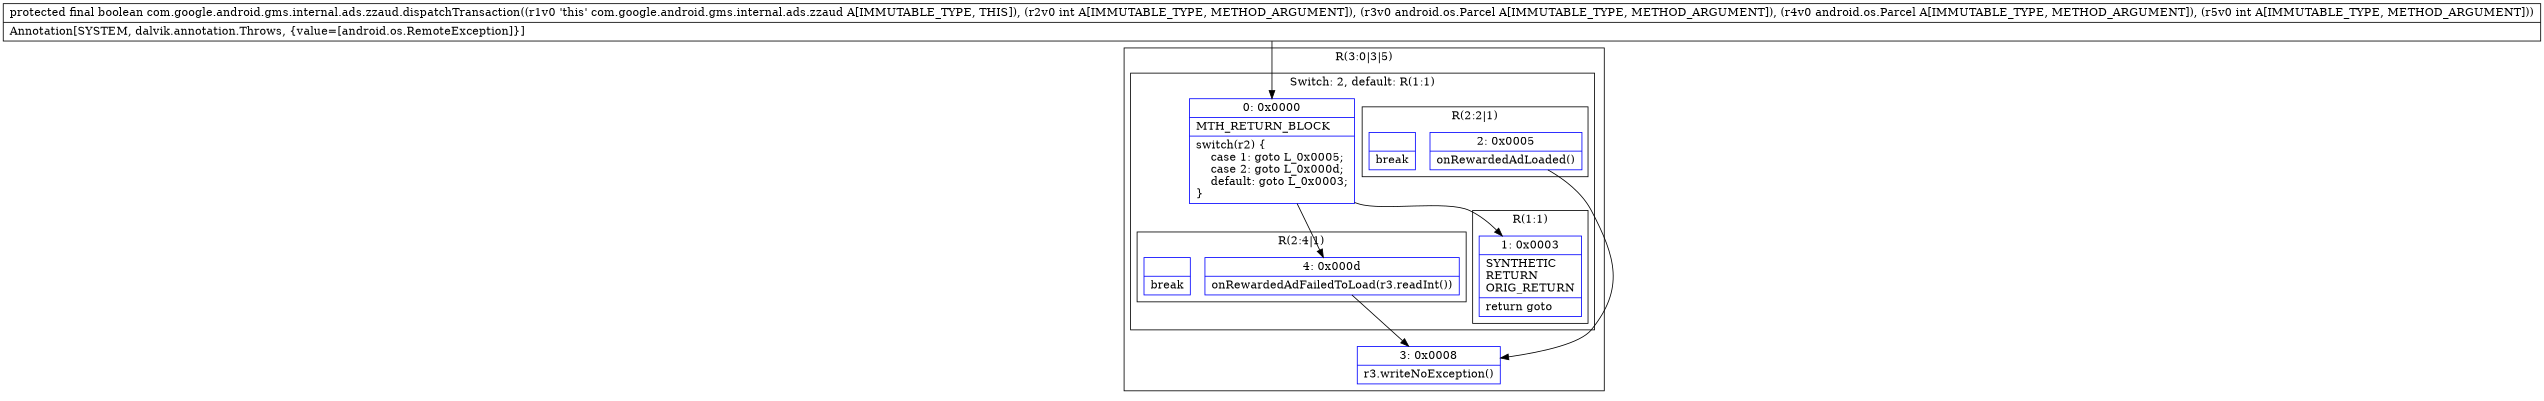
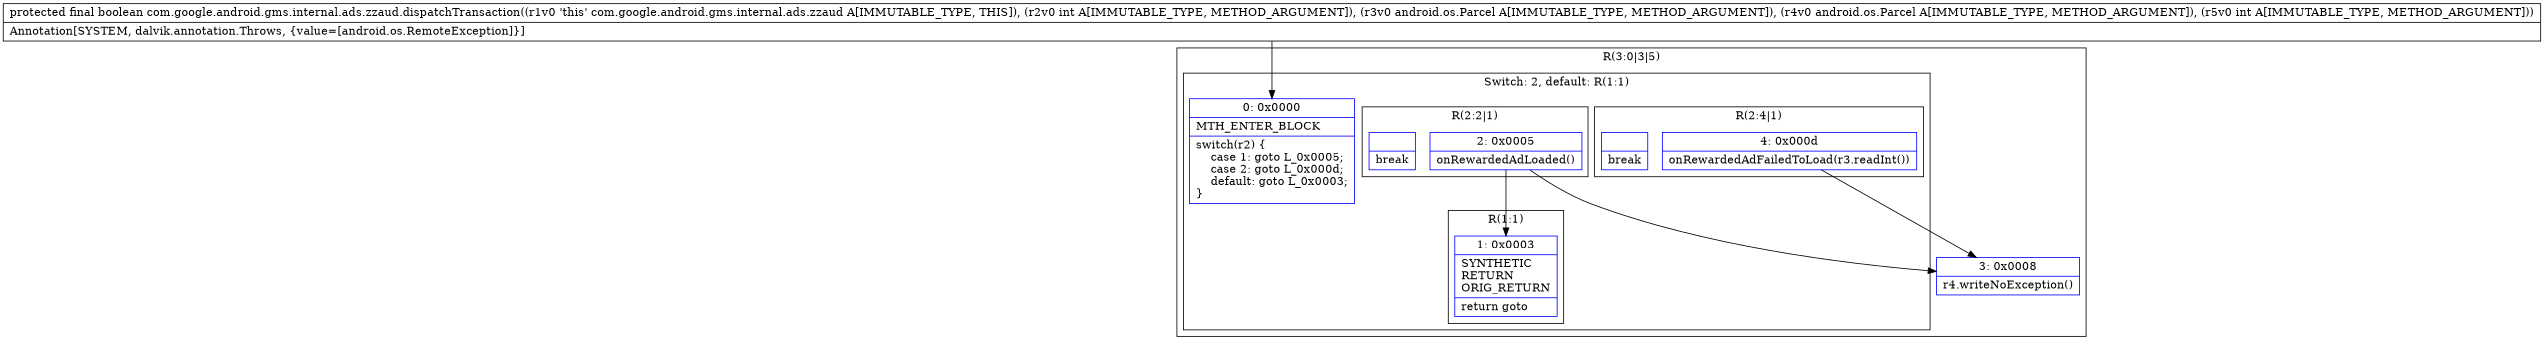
(1263, 126) -> (1259, 126)
(1429, 206) -> (1506, 199)
(1308, 227) -> none
(1429, 374) -> (2008, 285)
